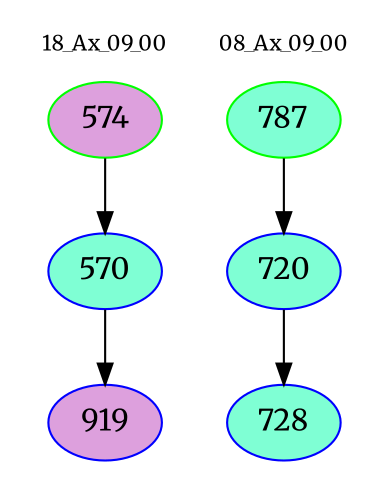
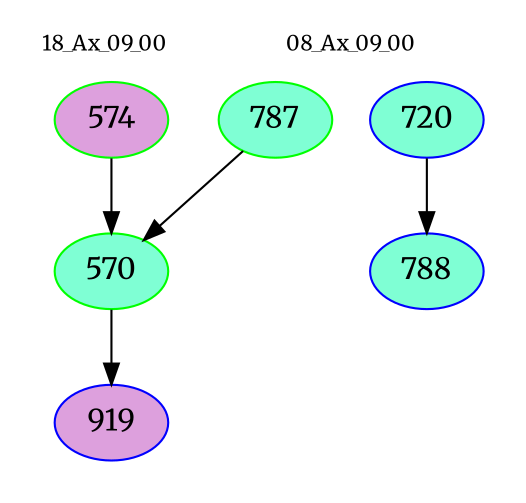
(284, 185) -> (216, 175)
(105, 271) -> (111, 271)
(284, 423) -> (427, 271)
